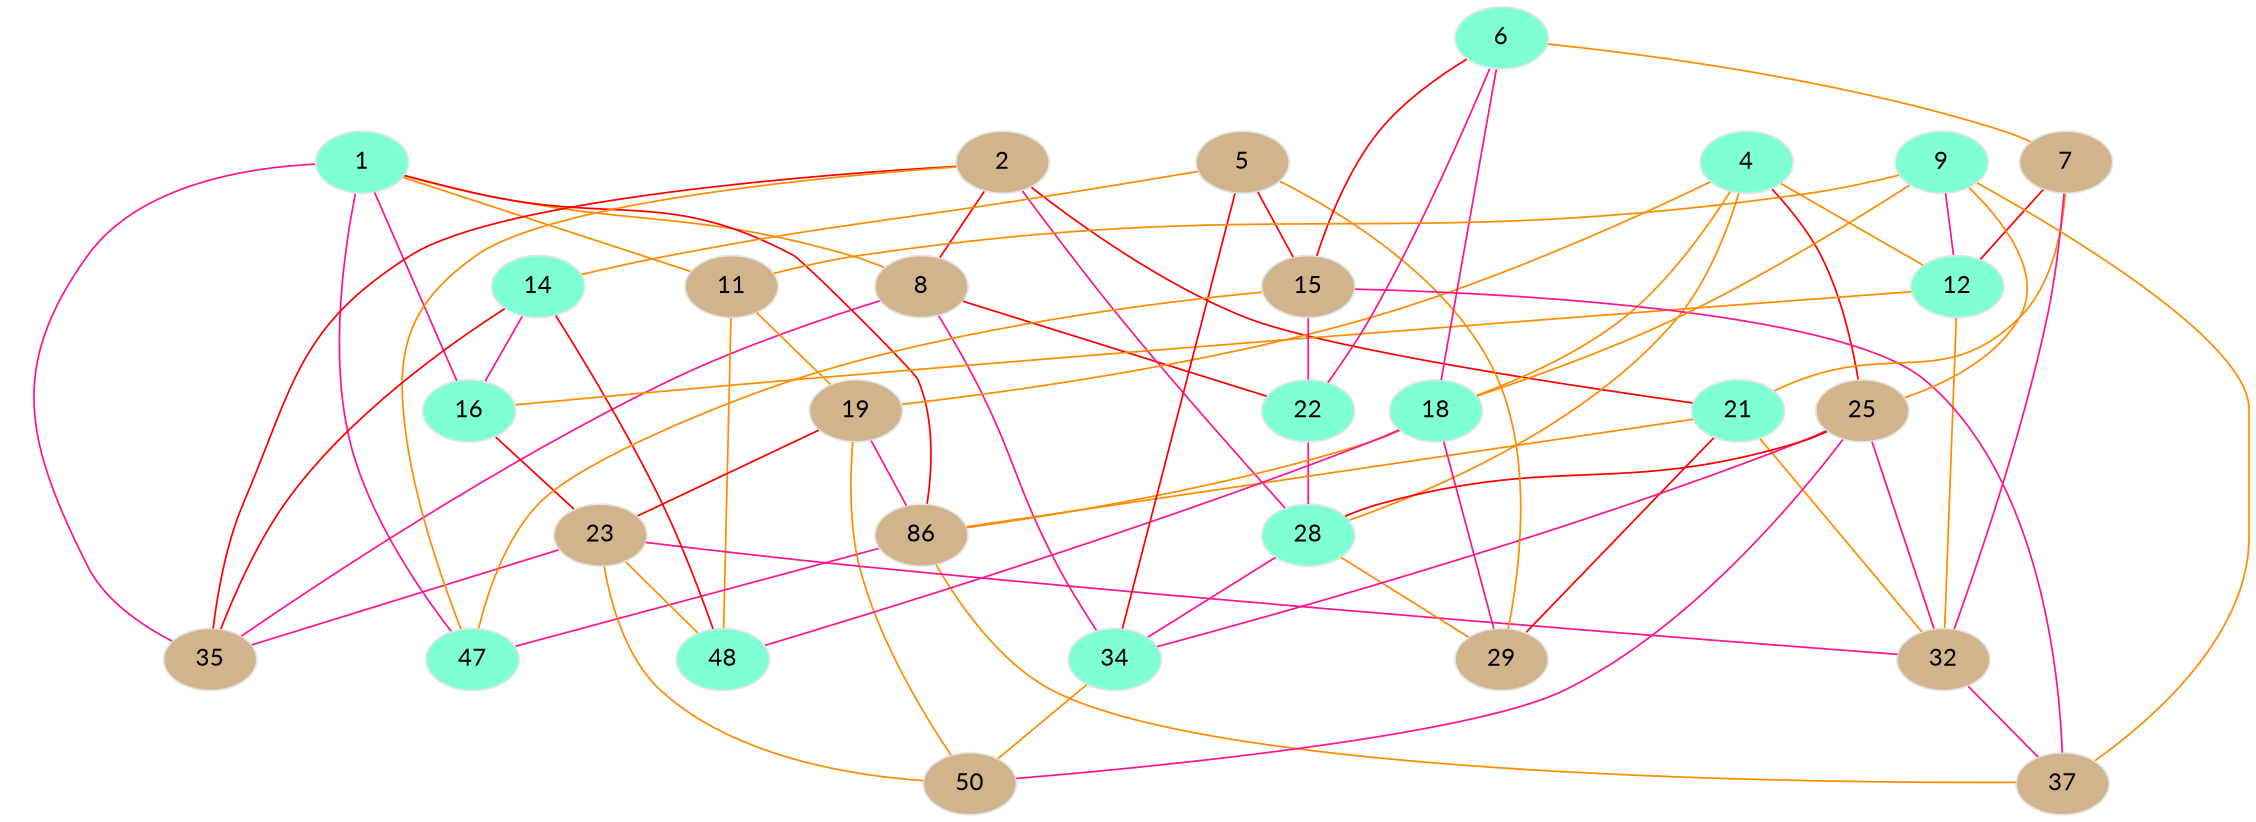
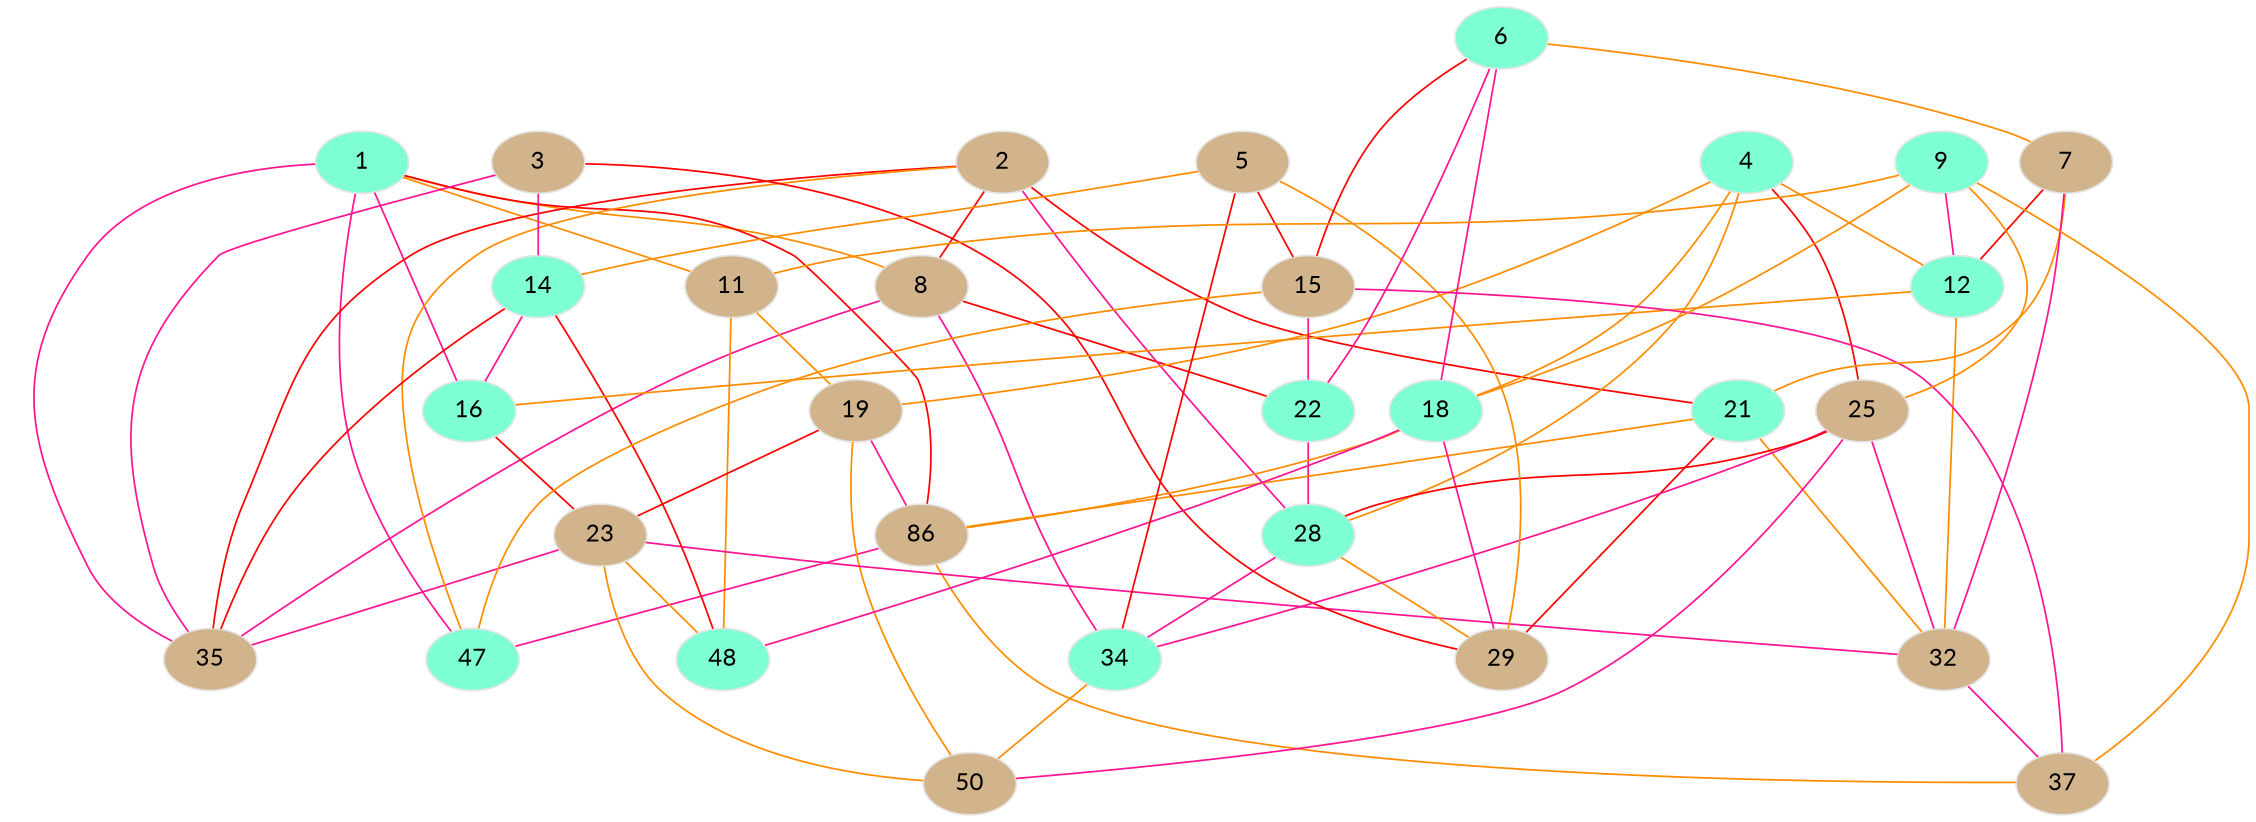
none -> (538, 162)
